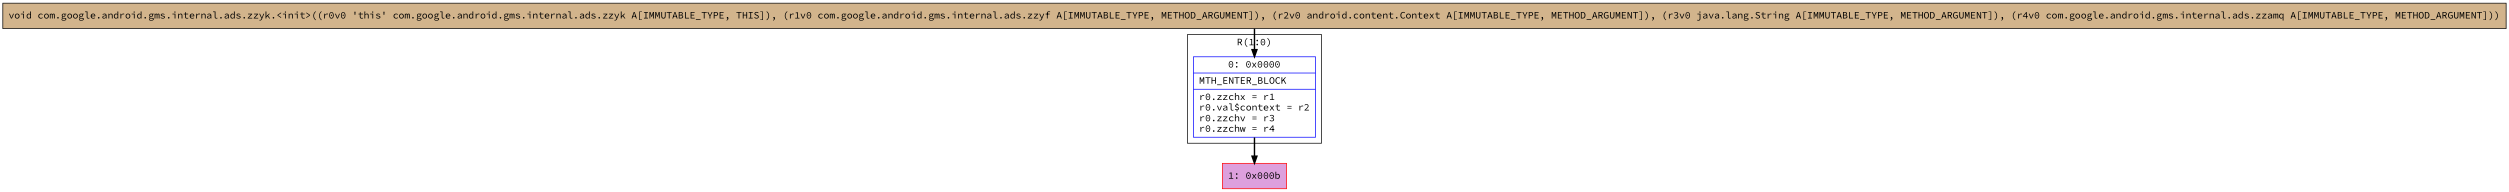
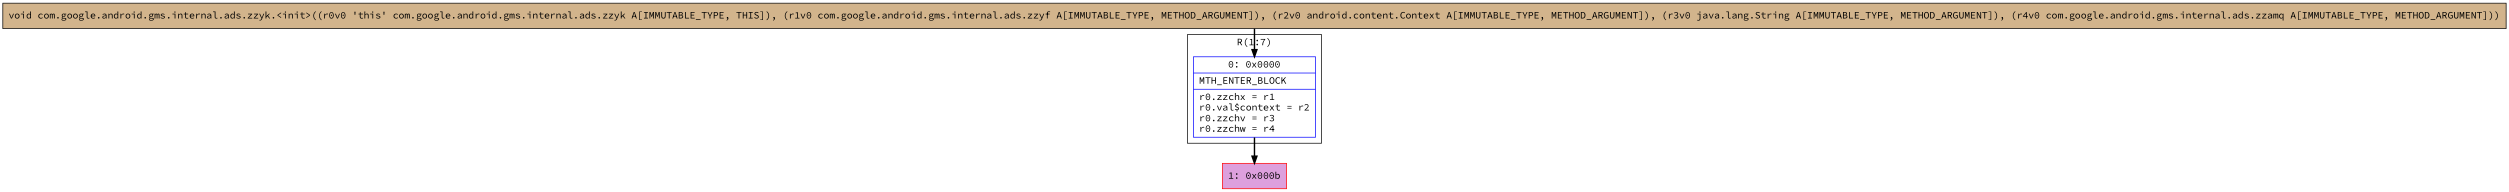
(1254, 43) -> (1254, 43)
